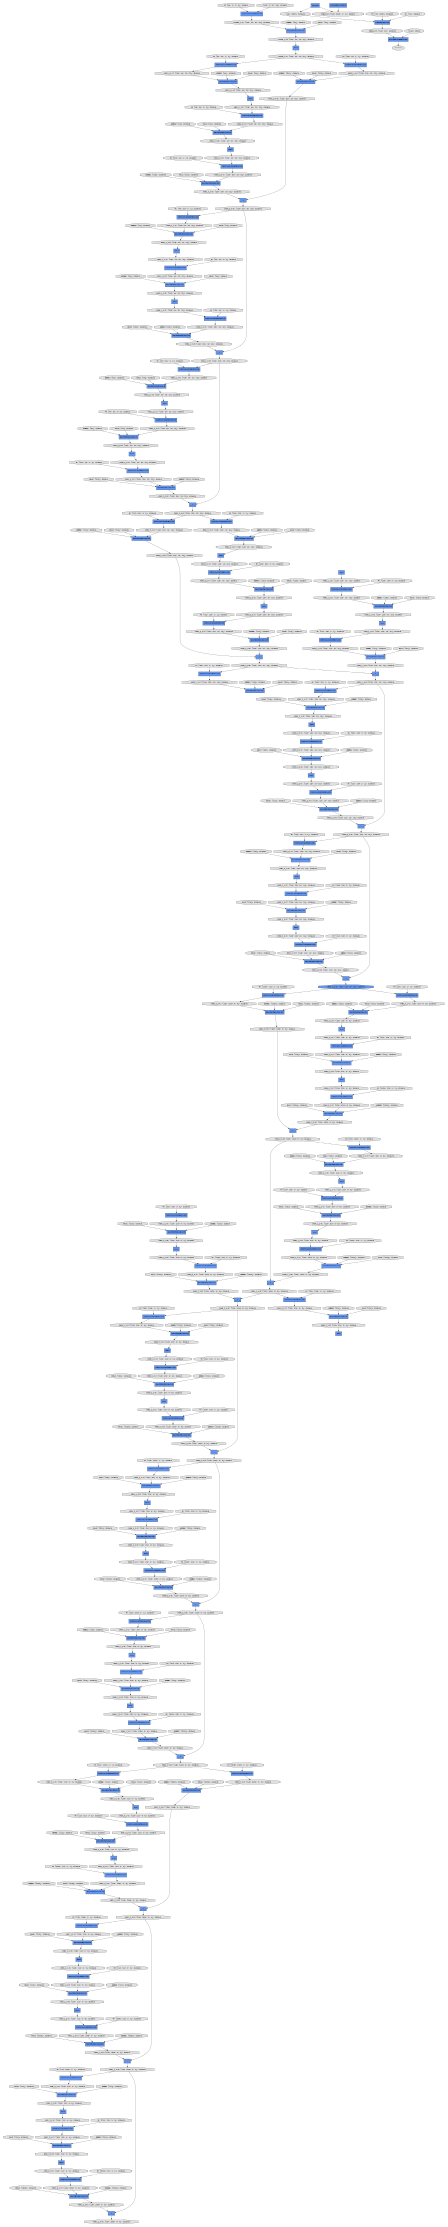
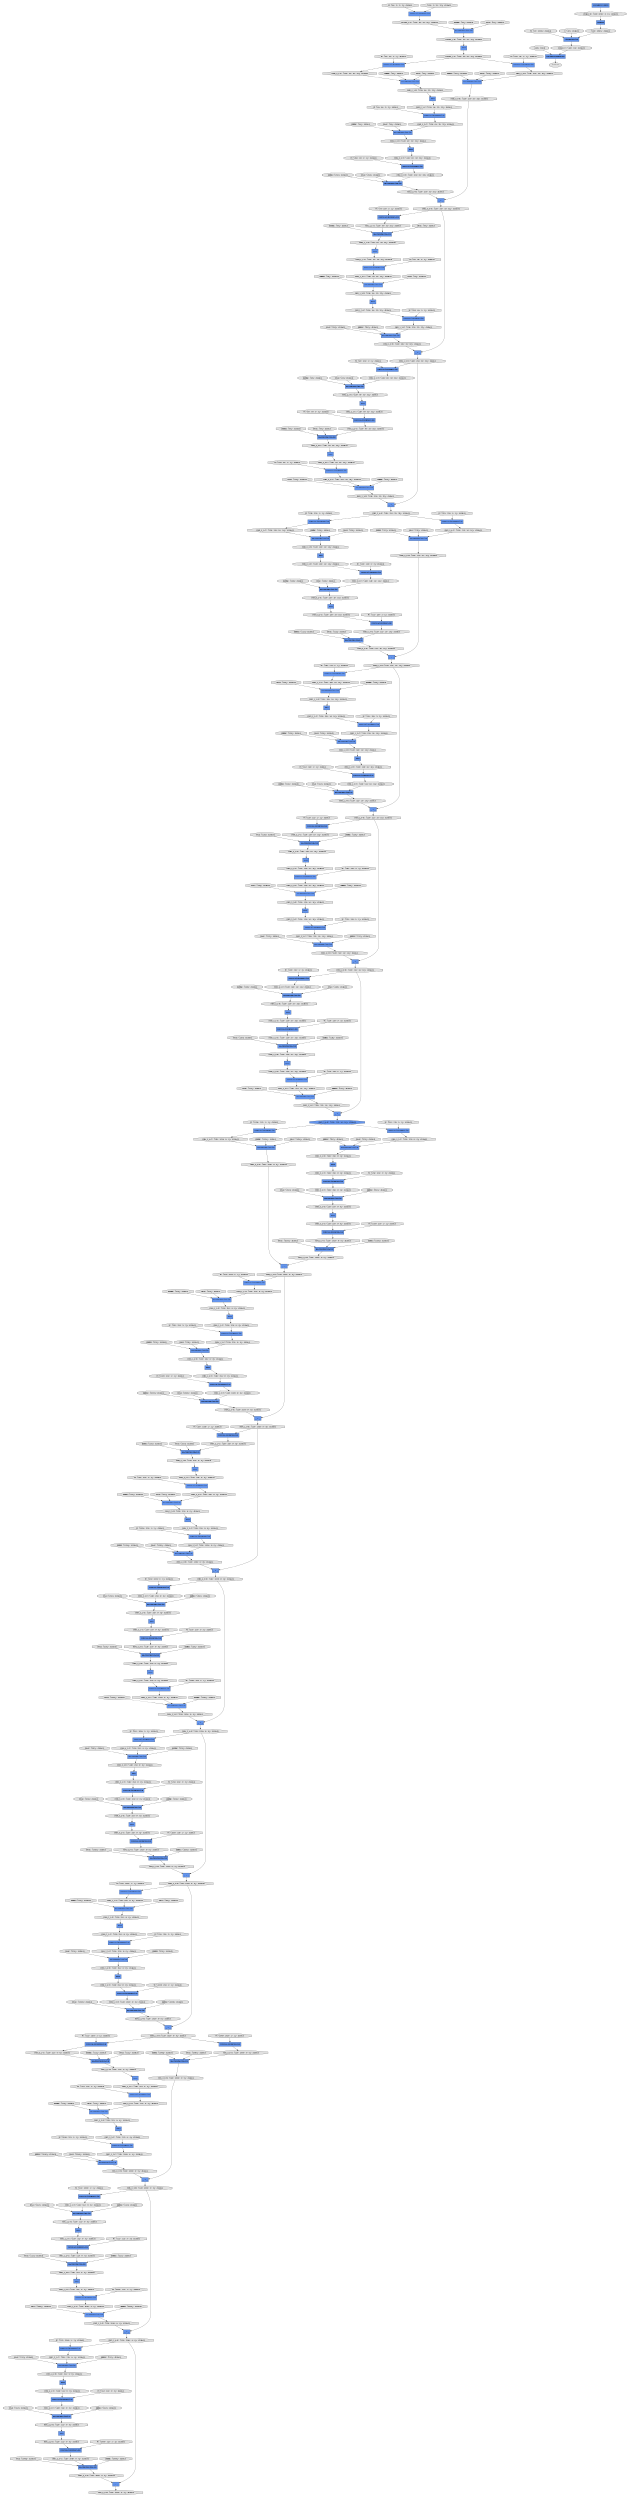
(326, 9) -> (601, 18)
none -> (328, 699)
none -> (197, 1478)
